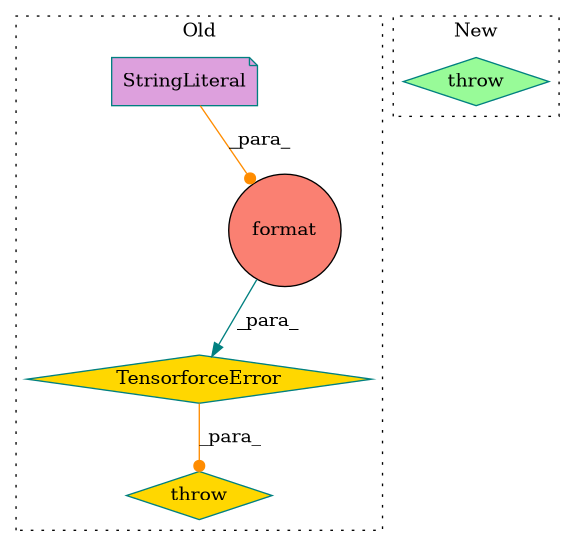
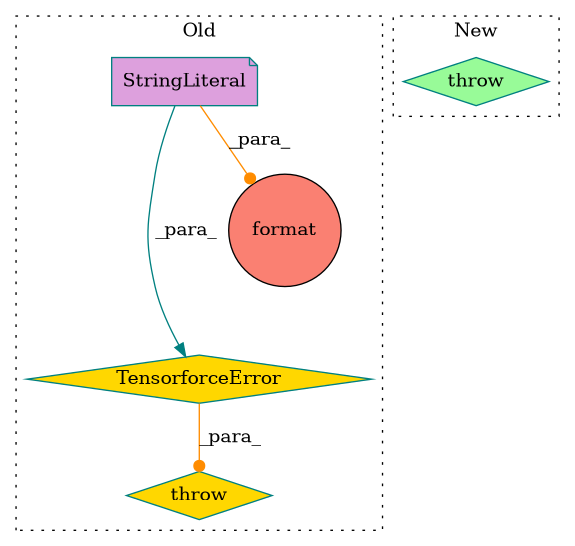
(238, 312) -> (148, 226)
